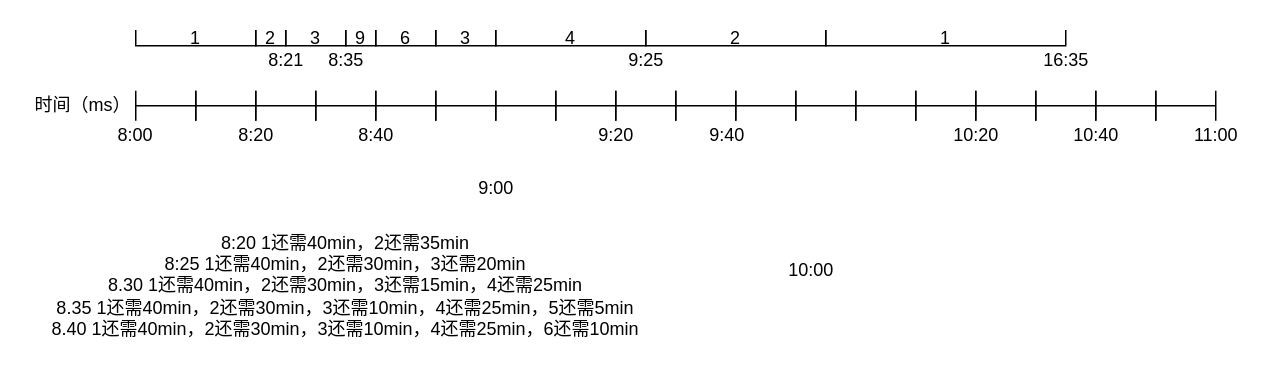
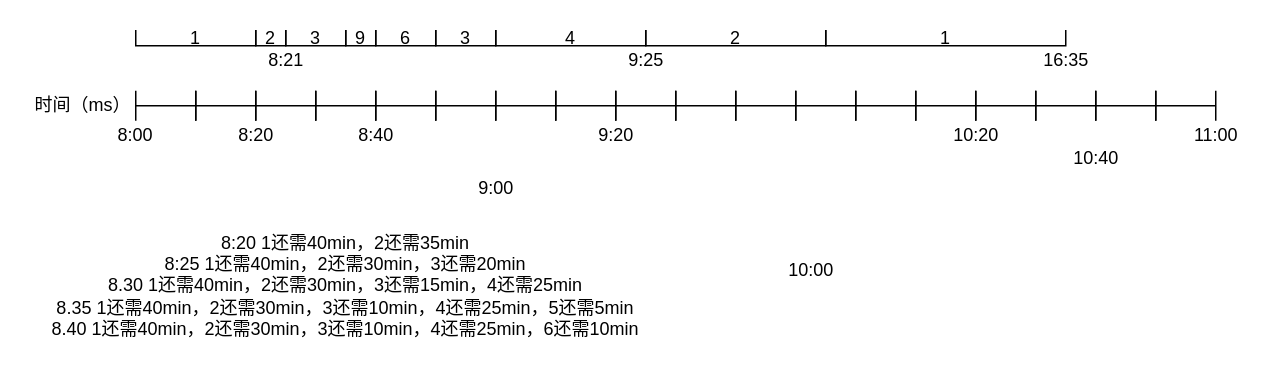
(346, 61) -> none
(727, 136) -> none
(1096, 136) -> (1096, 158)
